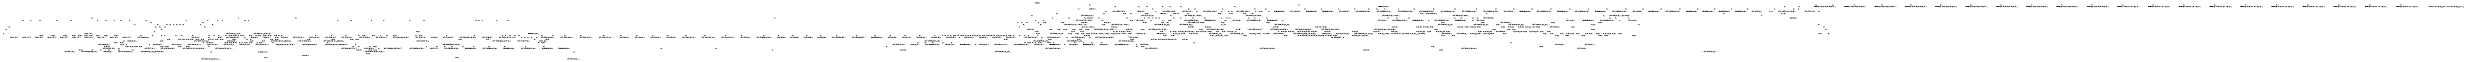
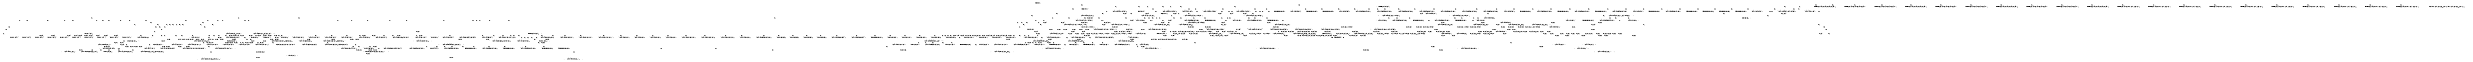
(1115, 32) -> (1116, 32)
